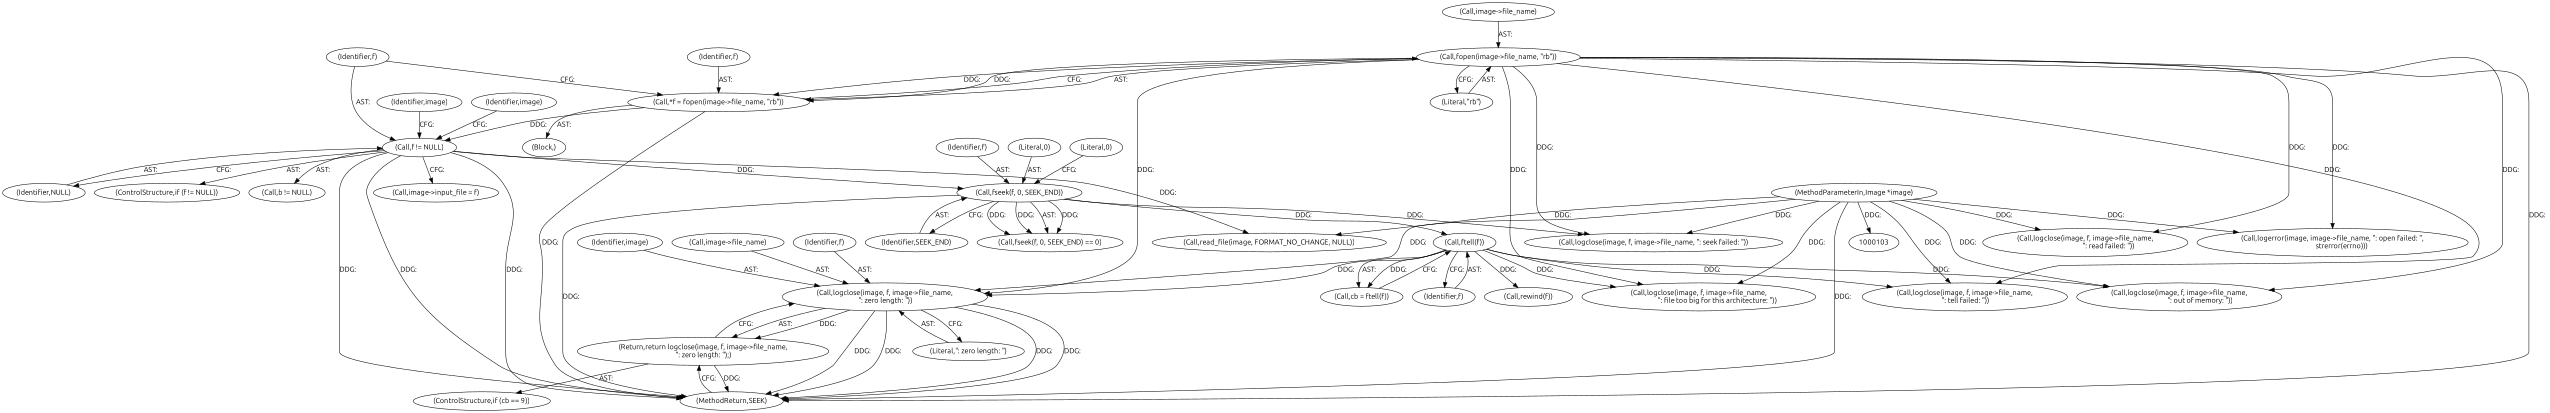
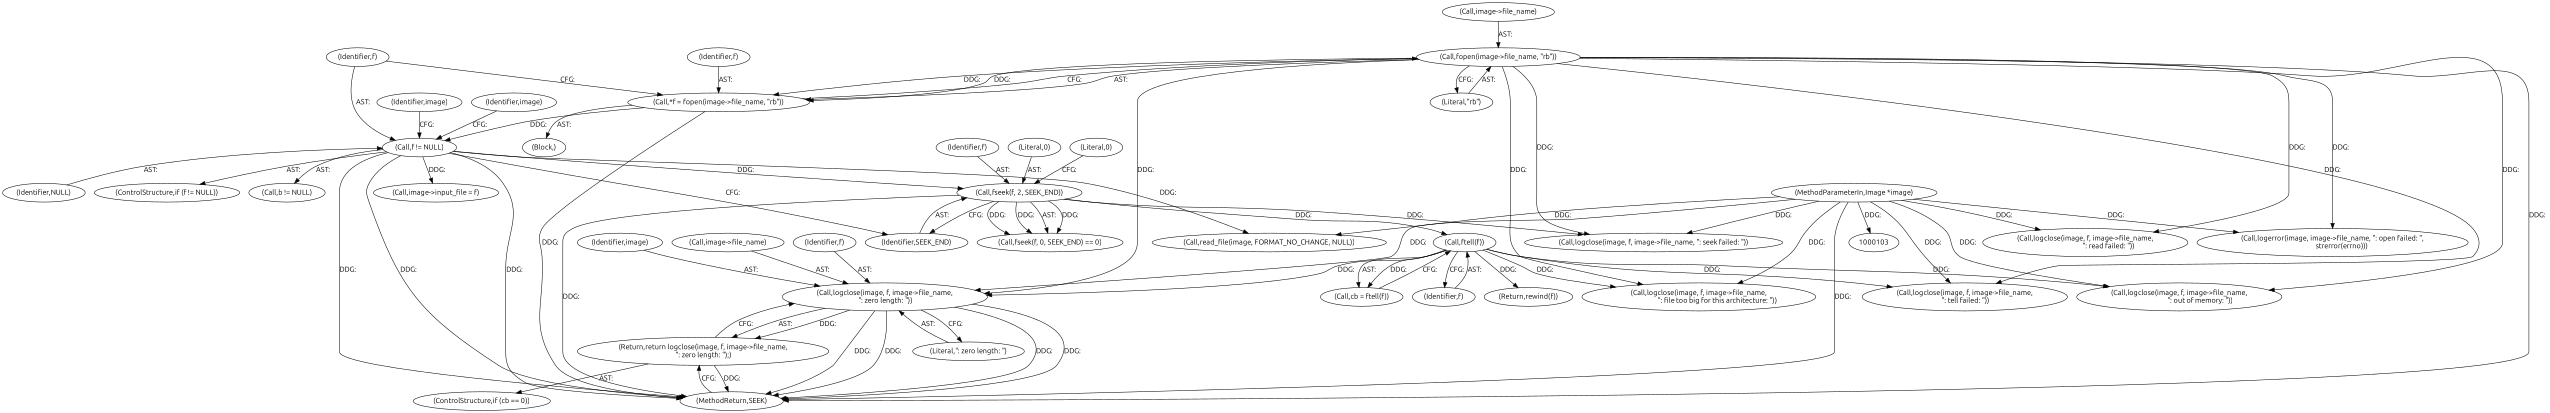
(231, 165) -> (666, 192)
(438, 170) -> (438, 170)
(1019, 193) -> (1019, 193)
(1528, 297) -> (1528, 297)
(482, 401) -> (482, 401)
